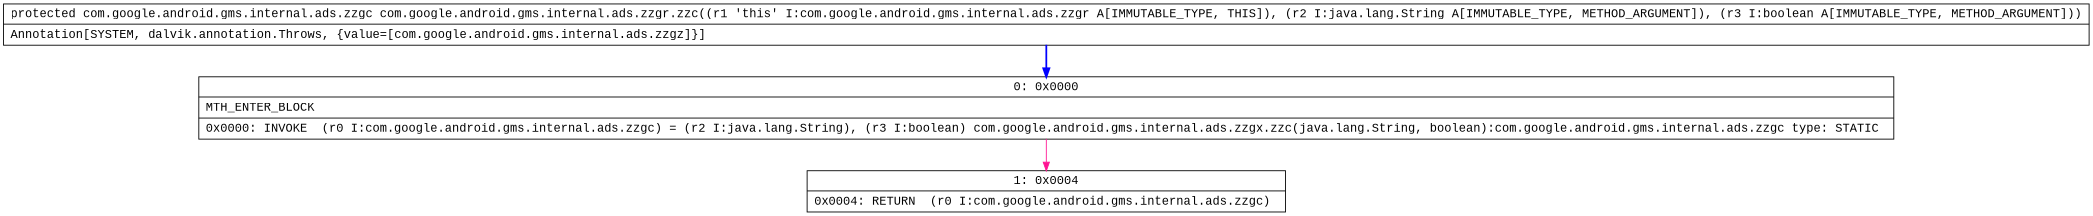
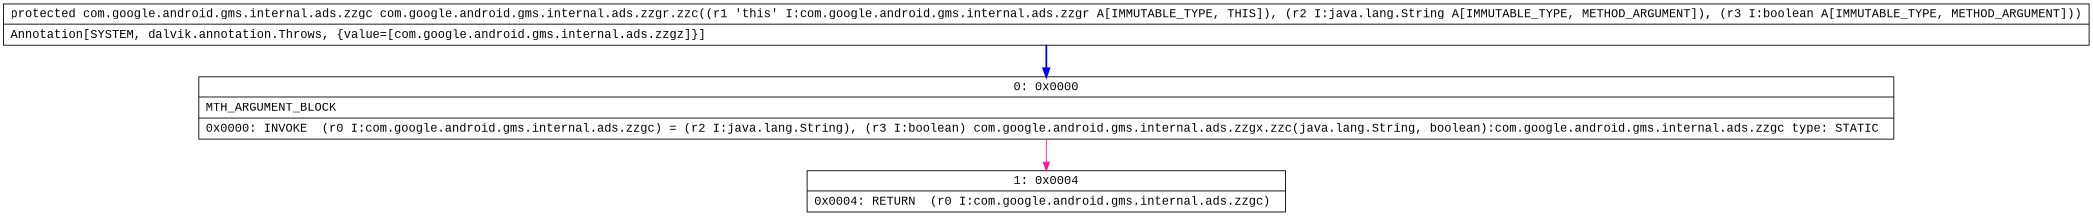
(260, 107) -> (271, 107)
